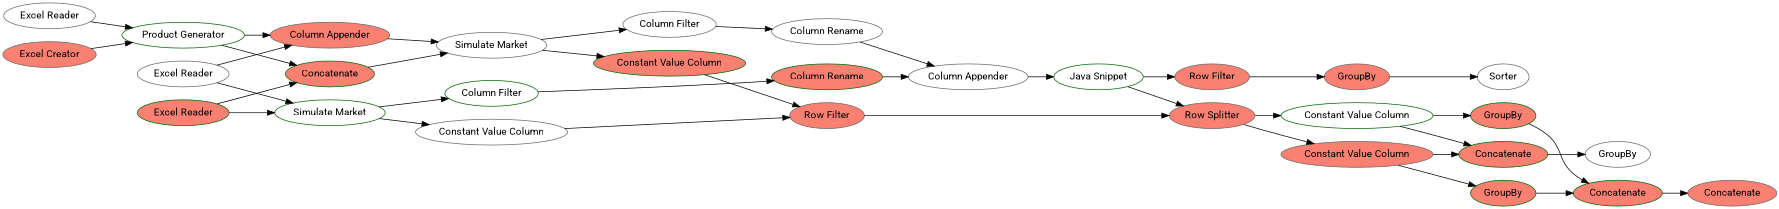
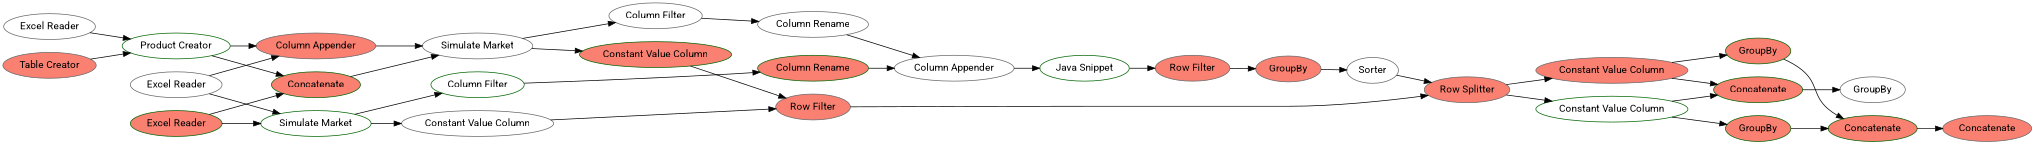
(183, 35) -> (176, 46)
(50, 55) -> (50, 65)
(1152, 95) -> (1410, 78)
